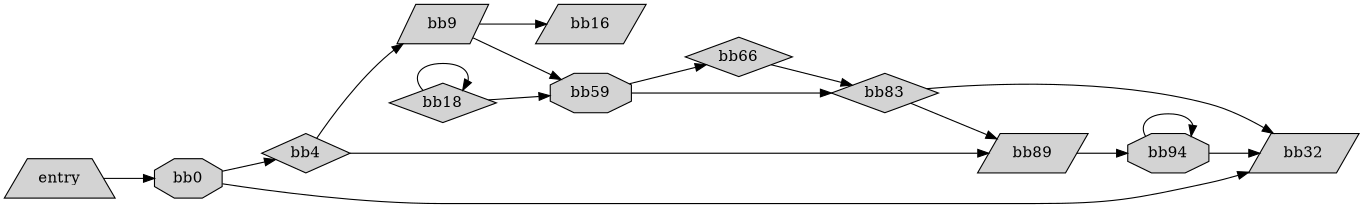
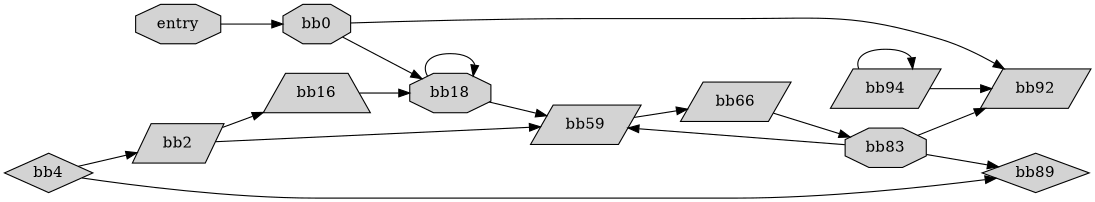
(443, 24) -> (178, 143)
(591, 24) -> (317, 93)
(739, 57) -> (736, 102)
none -> (379, 93)
(591, 93) -> (586, 125)
(726, 93) -> (742, 137)
(885, 93) -> (886, 148)
(443, 103) -> (450, 93)
(1033, 153) -> (1036, 173)
(1097, 153) -> none
(1168, 153) -> (886, 89)
(1304, 153) -> (1036, 89)
(243, 167) -> (377, 55)
(60, 178) -> (178, 24)
